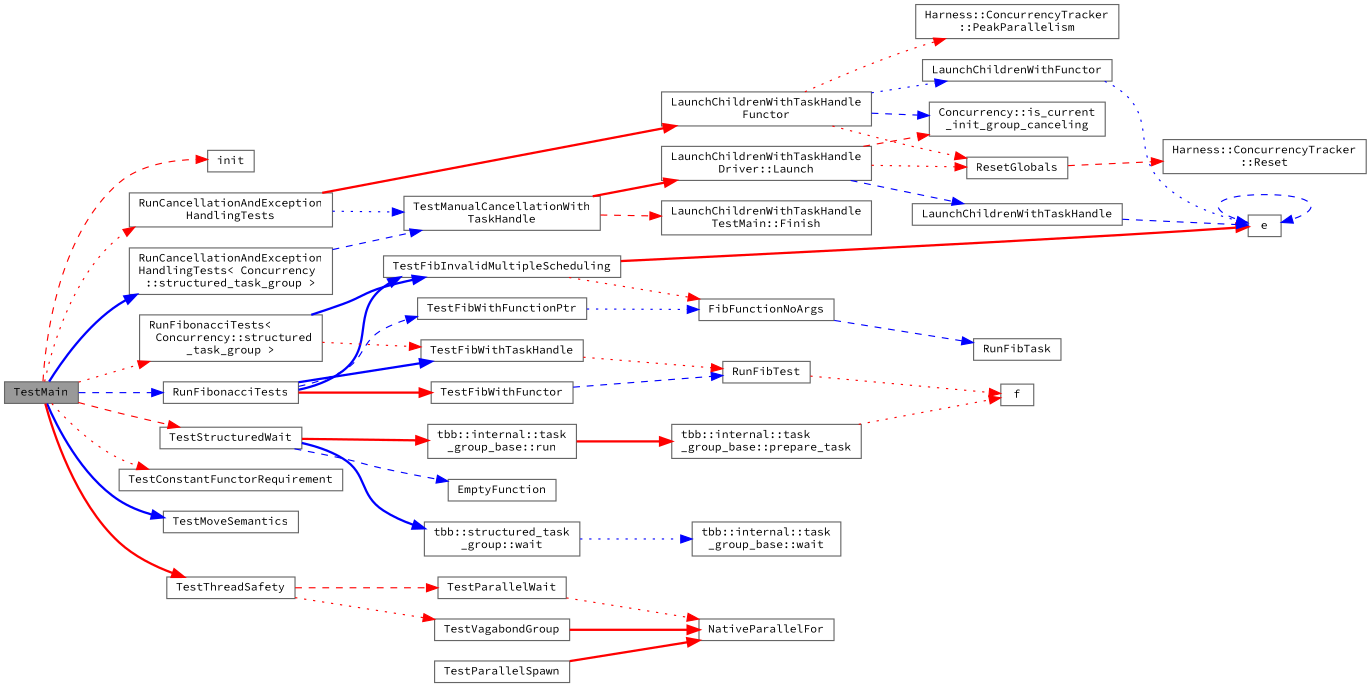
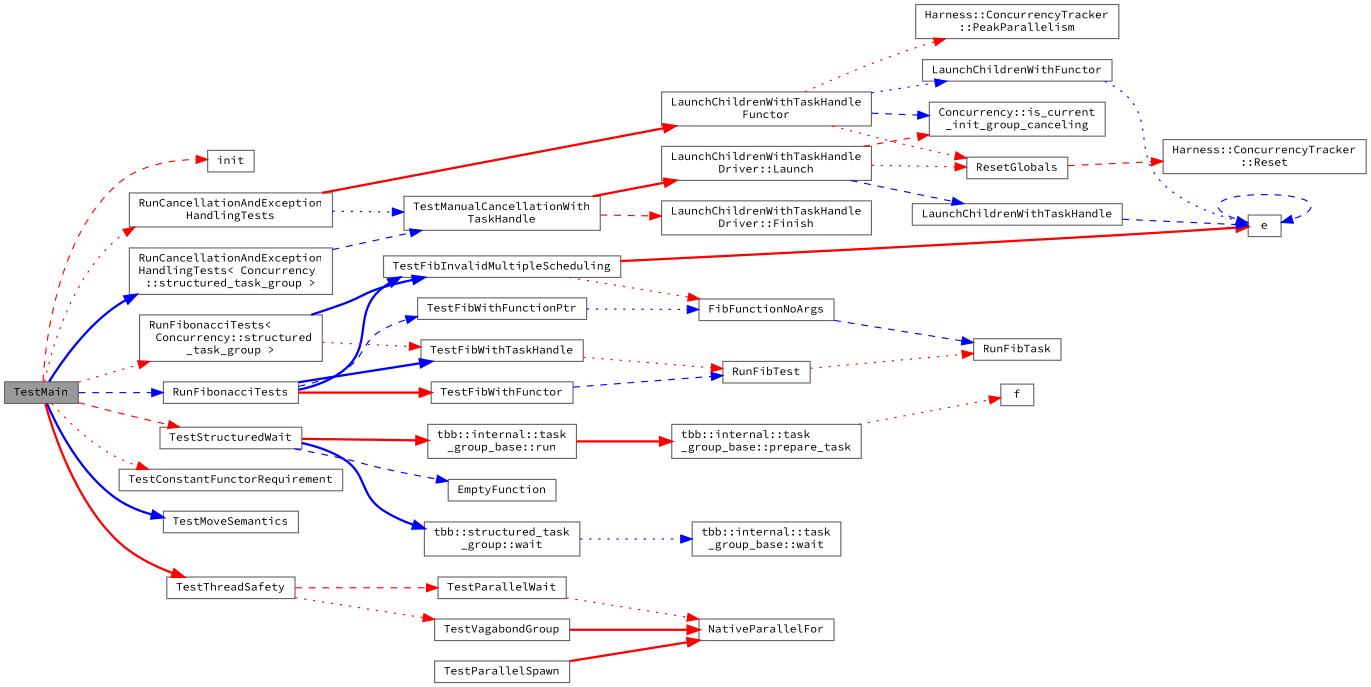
(767, 218) -> (767, 218)
(900, 384) -> (886, 361)
